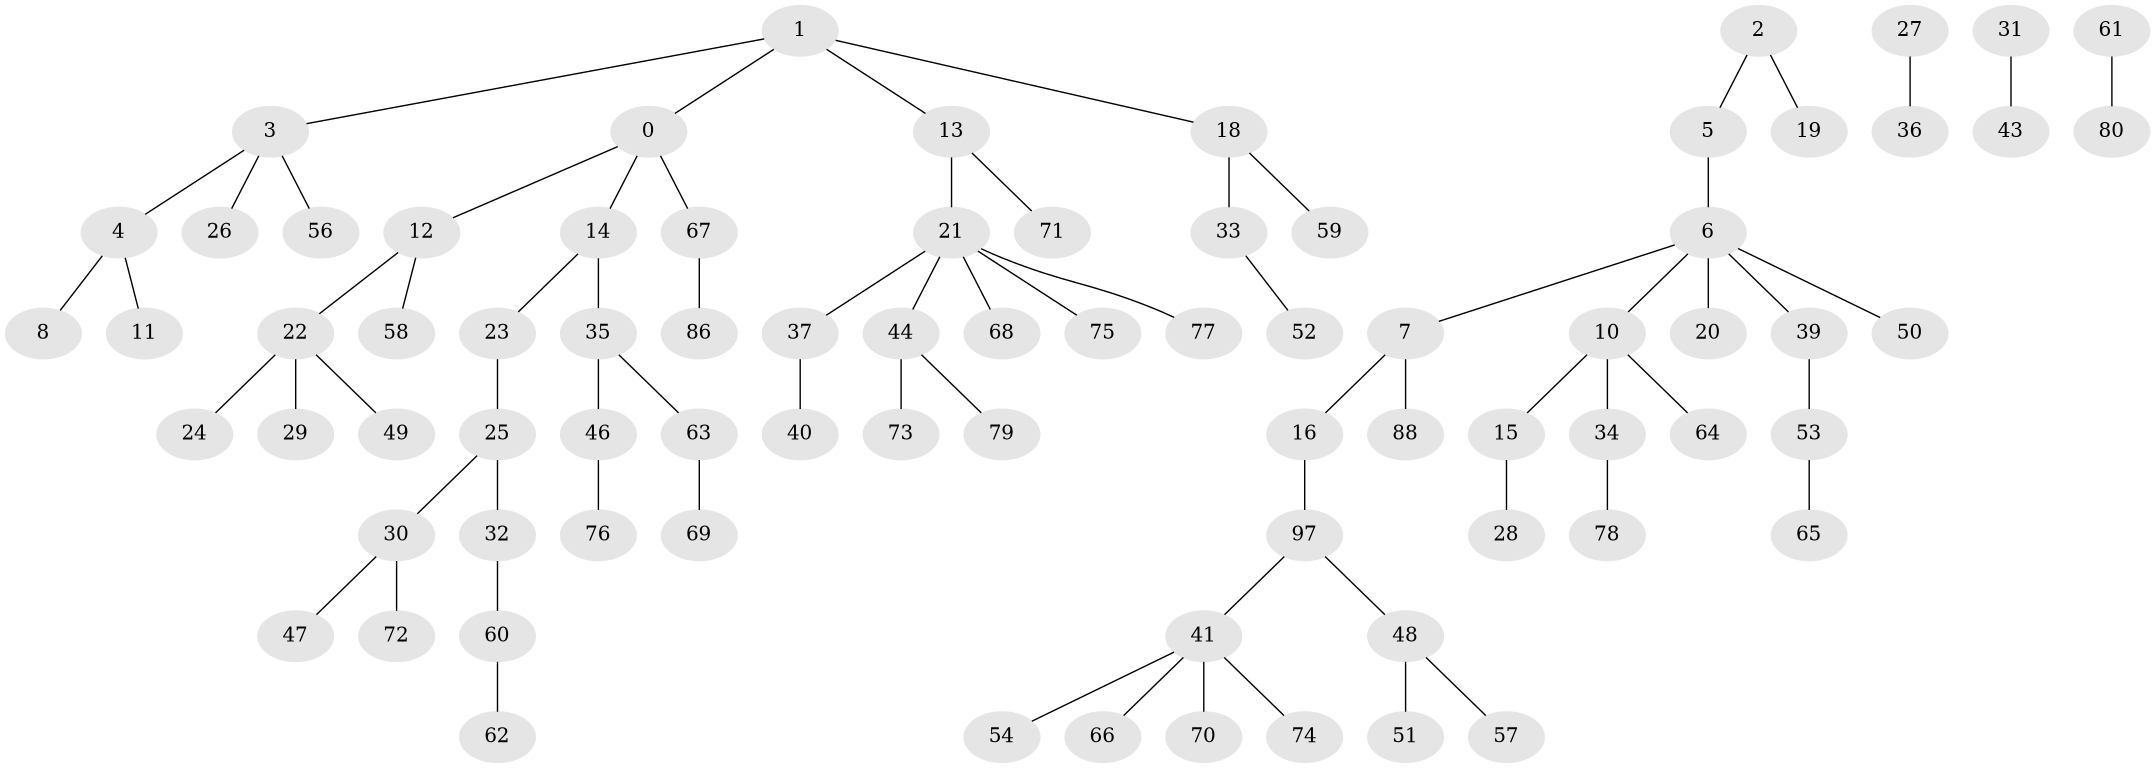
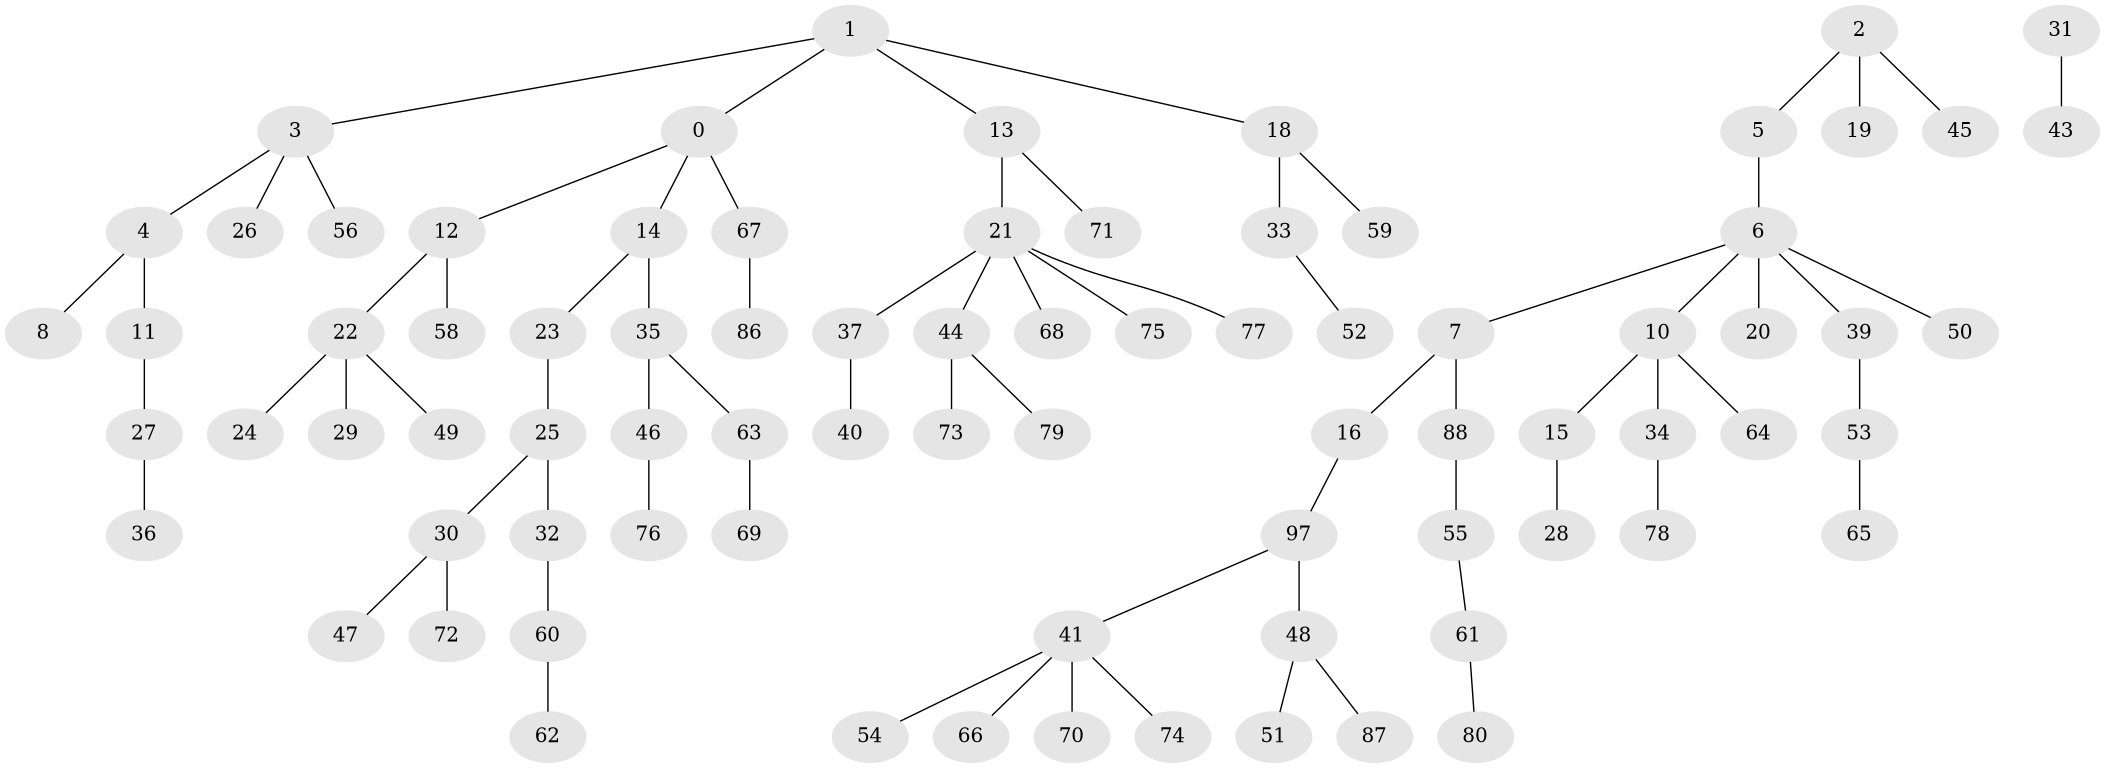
none -> (1961, 132)
none -> (144, 384)
none -> (1456, 535)
(1506, 737) -> (1375, 737)
